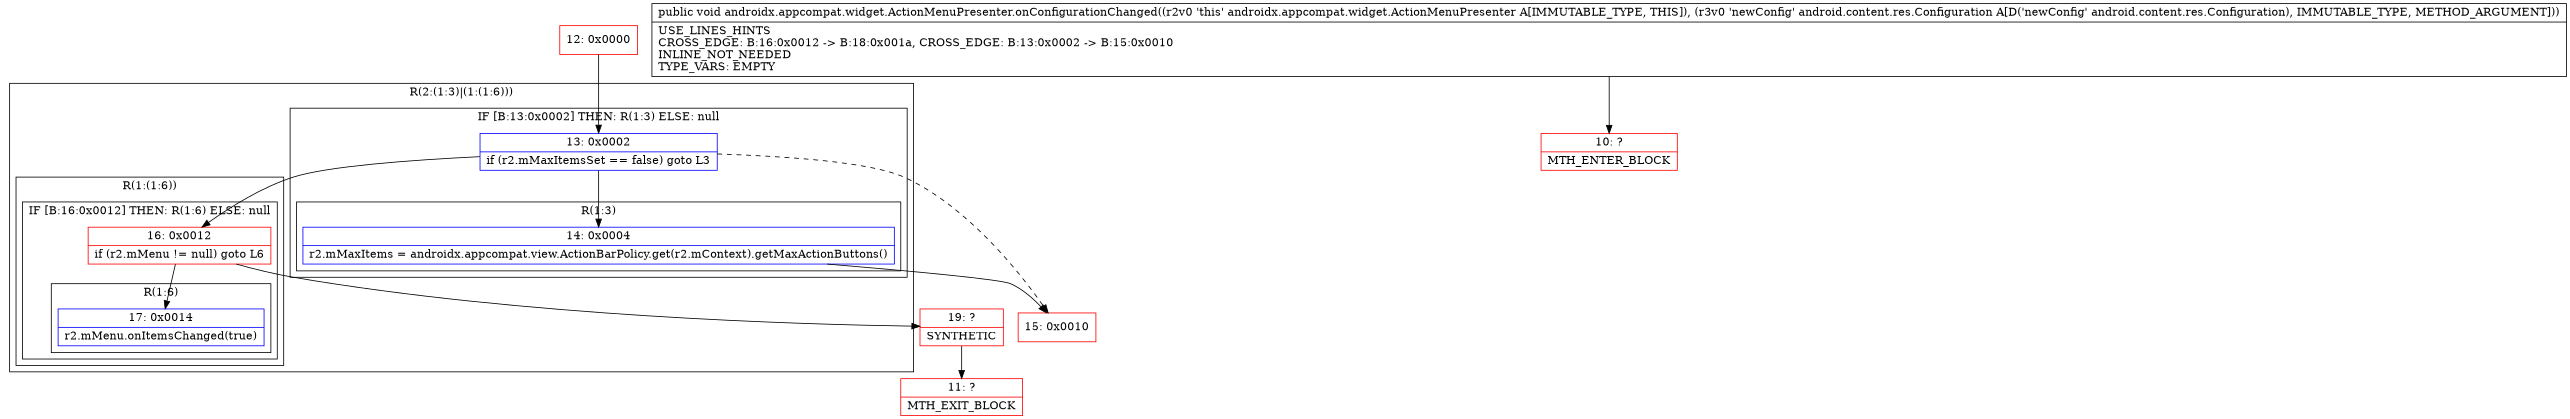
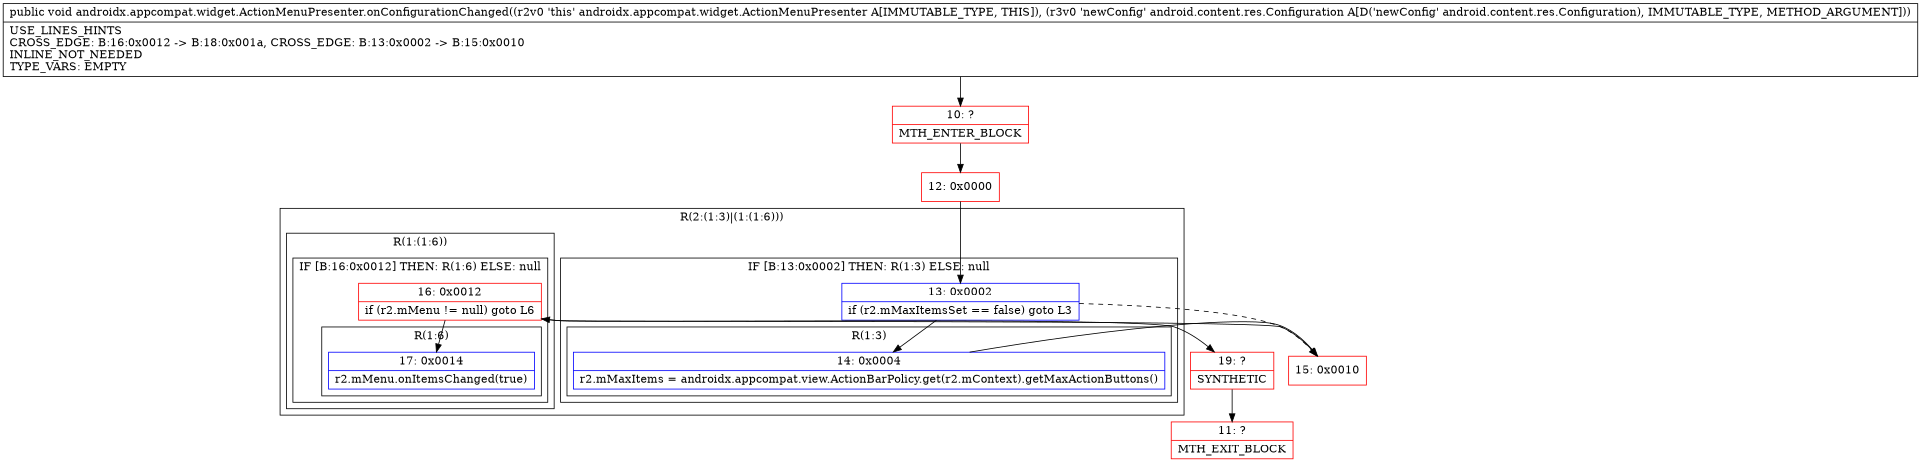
none -> (960, 154)
(338, 168) -> (939, 322)
